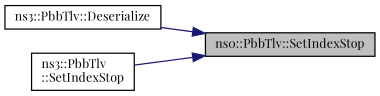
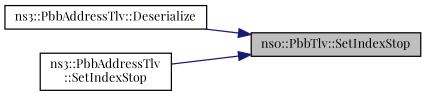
(83, 17) -> (106, 17)
(83, 72) -> (106, 72)
